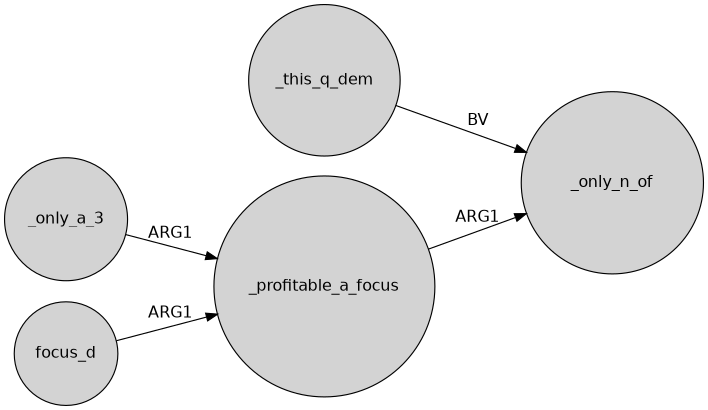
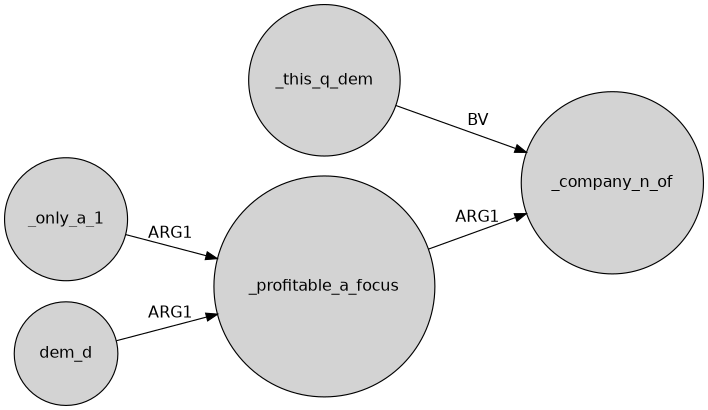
(612, 183) -> (612, 183)
(66, 219) -> (66, 219)
(66, 354) -> (66, 354)
